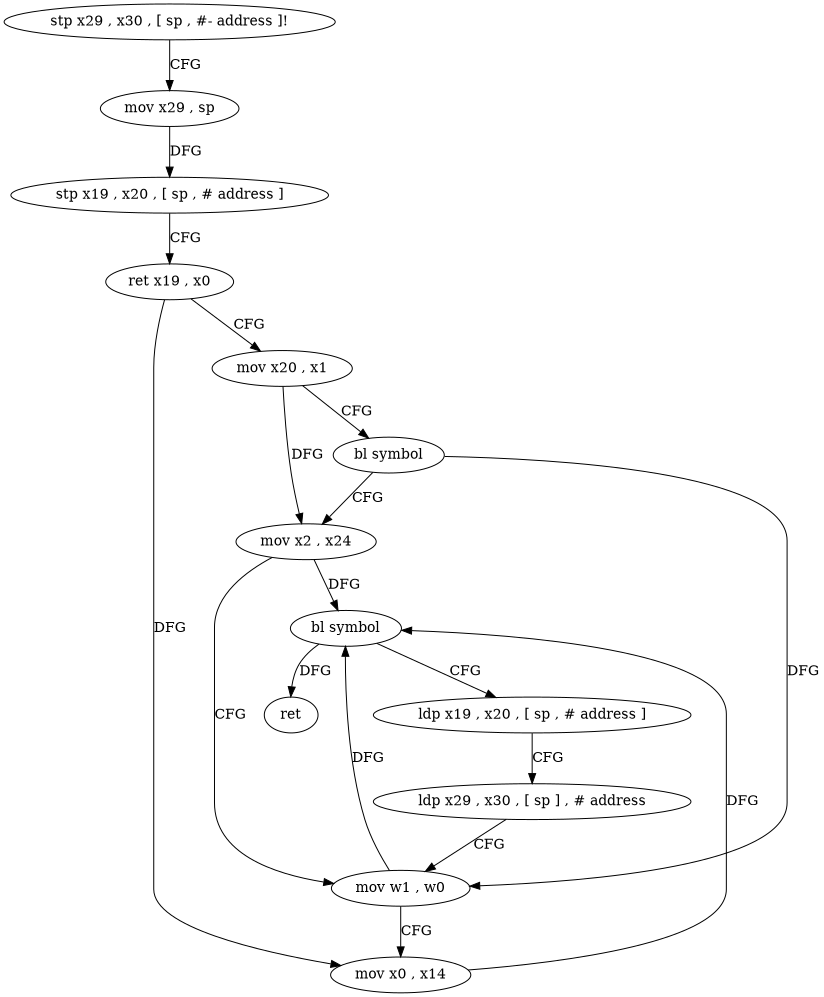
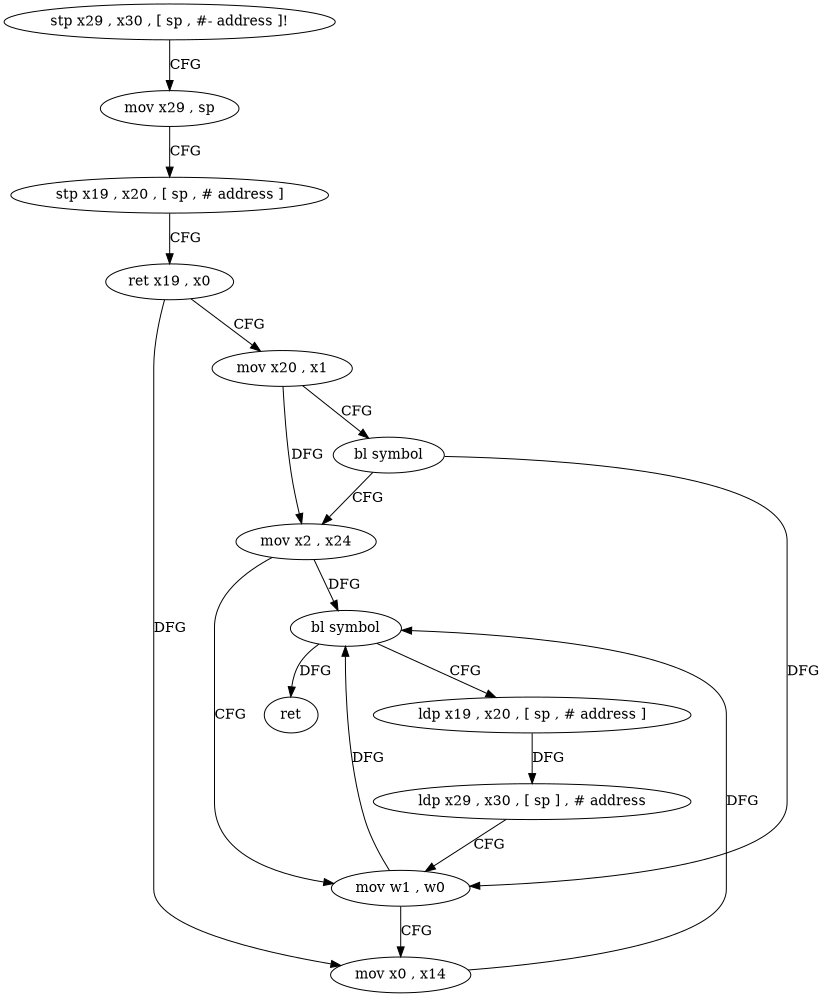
(186, 152) -> (186, 152)
(548, 758) -> (549, 758)
